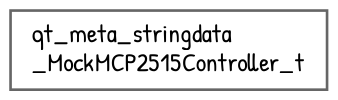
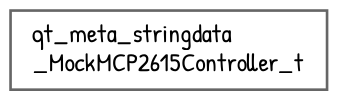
(169, 50) -> (169, 50)
